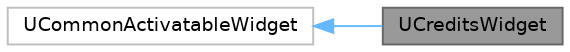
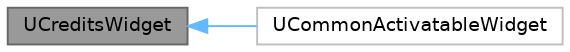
(358, 26) -> (232, 26)
